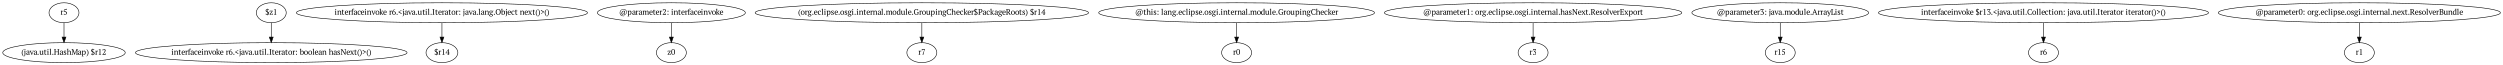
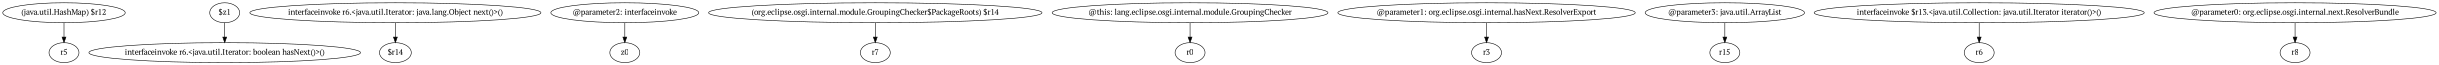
(1780, 13) -> (1725, 13)
(64, 30) -> (64, 30)
(2359, 53) -> (2295, 53)
